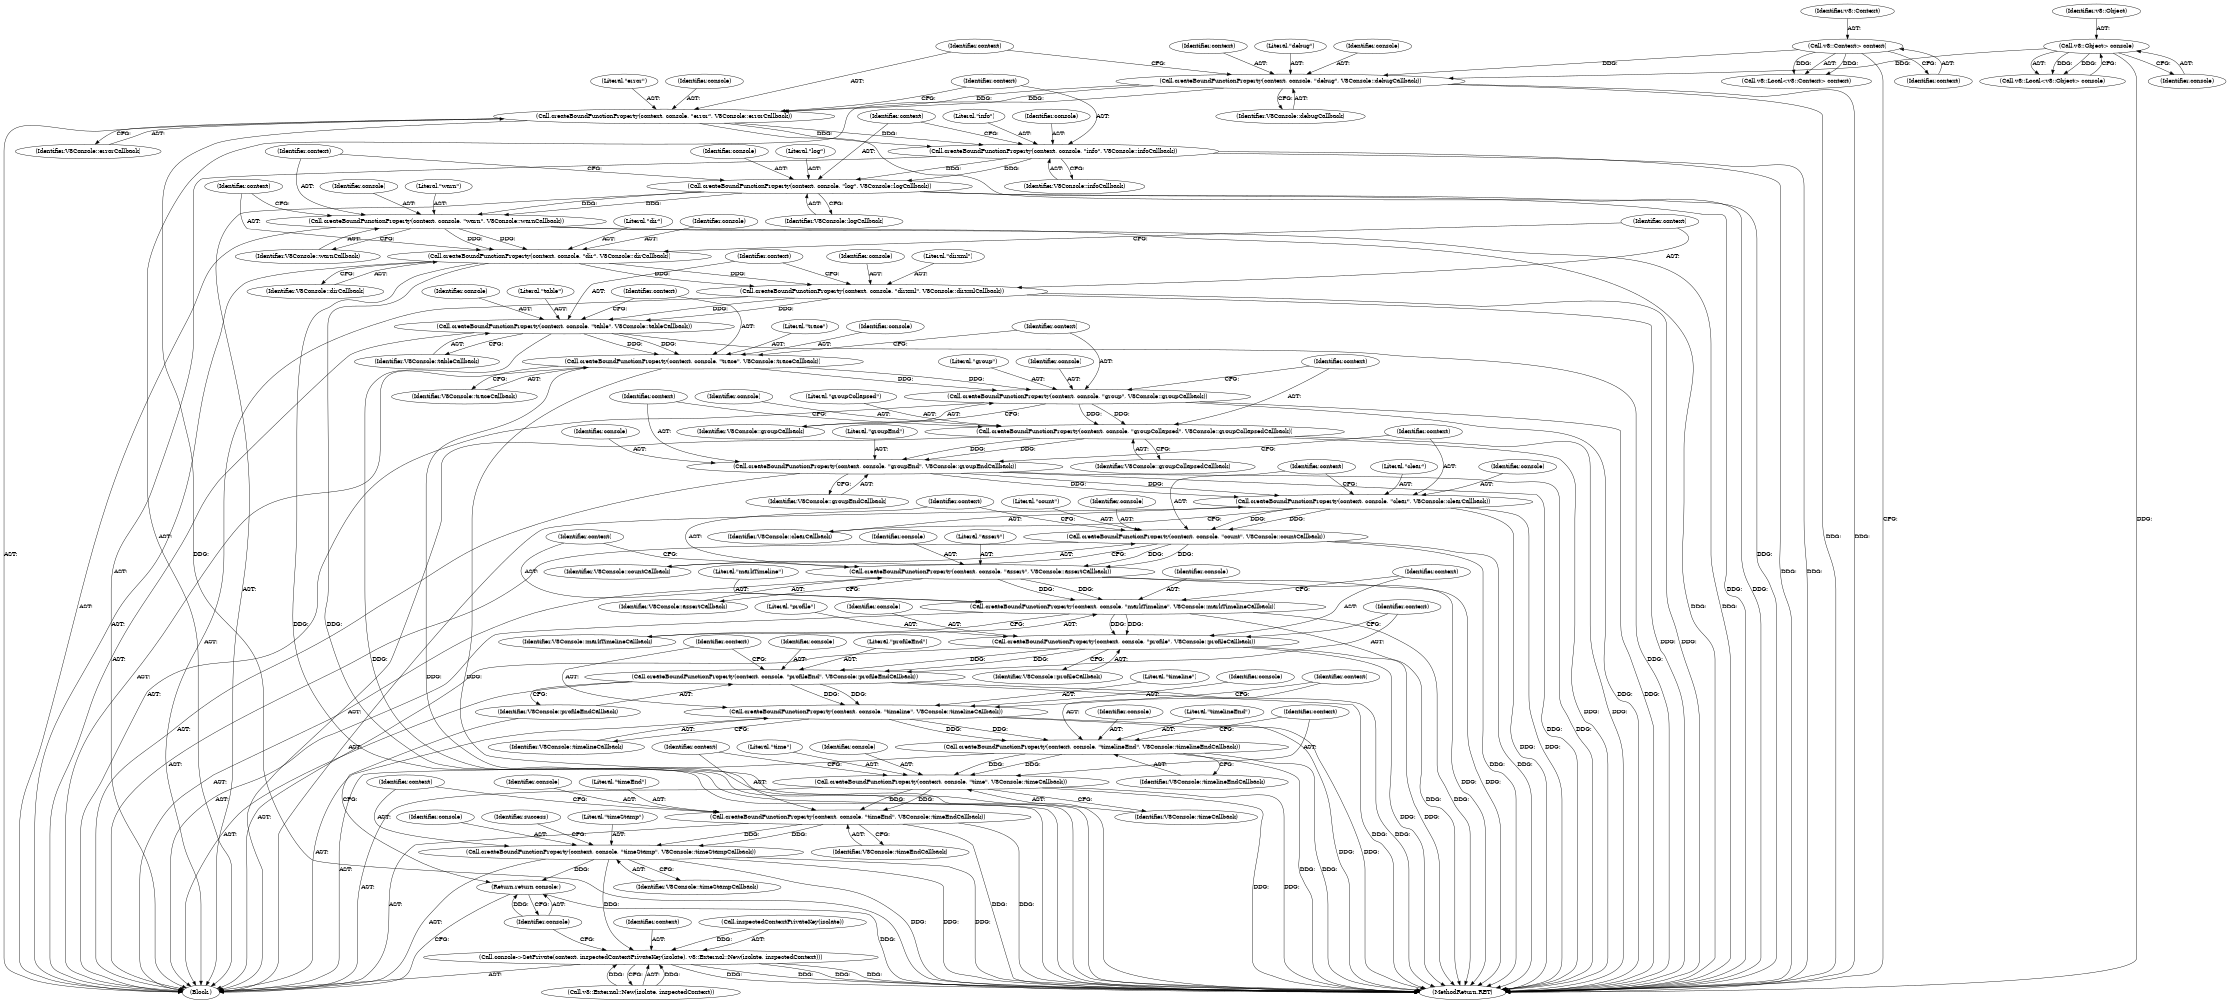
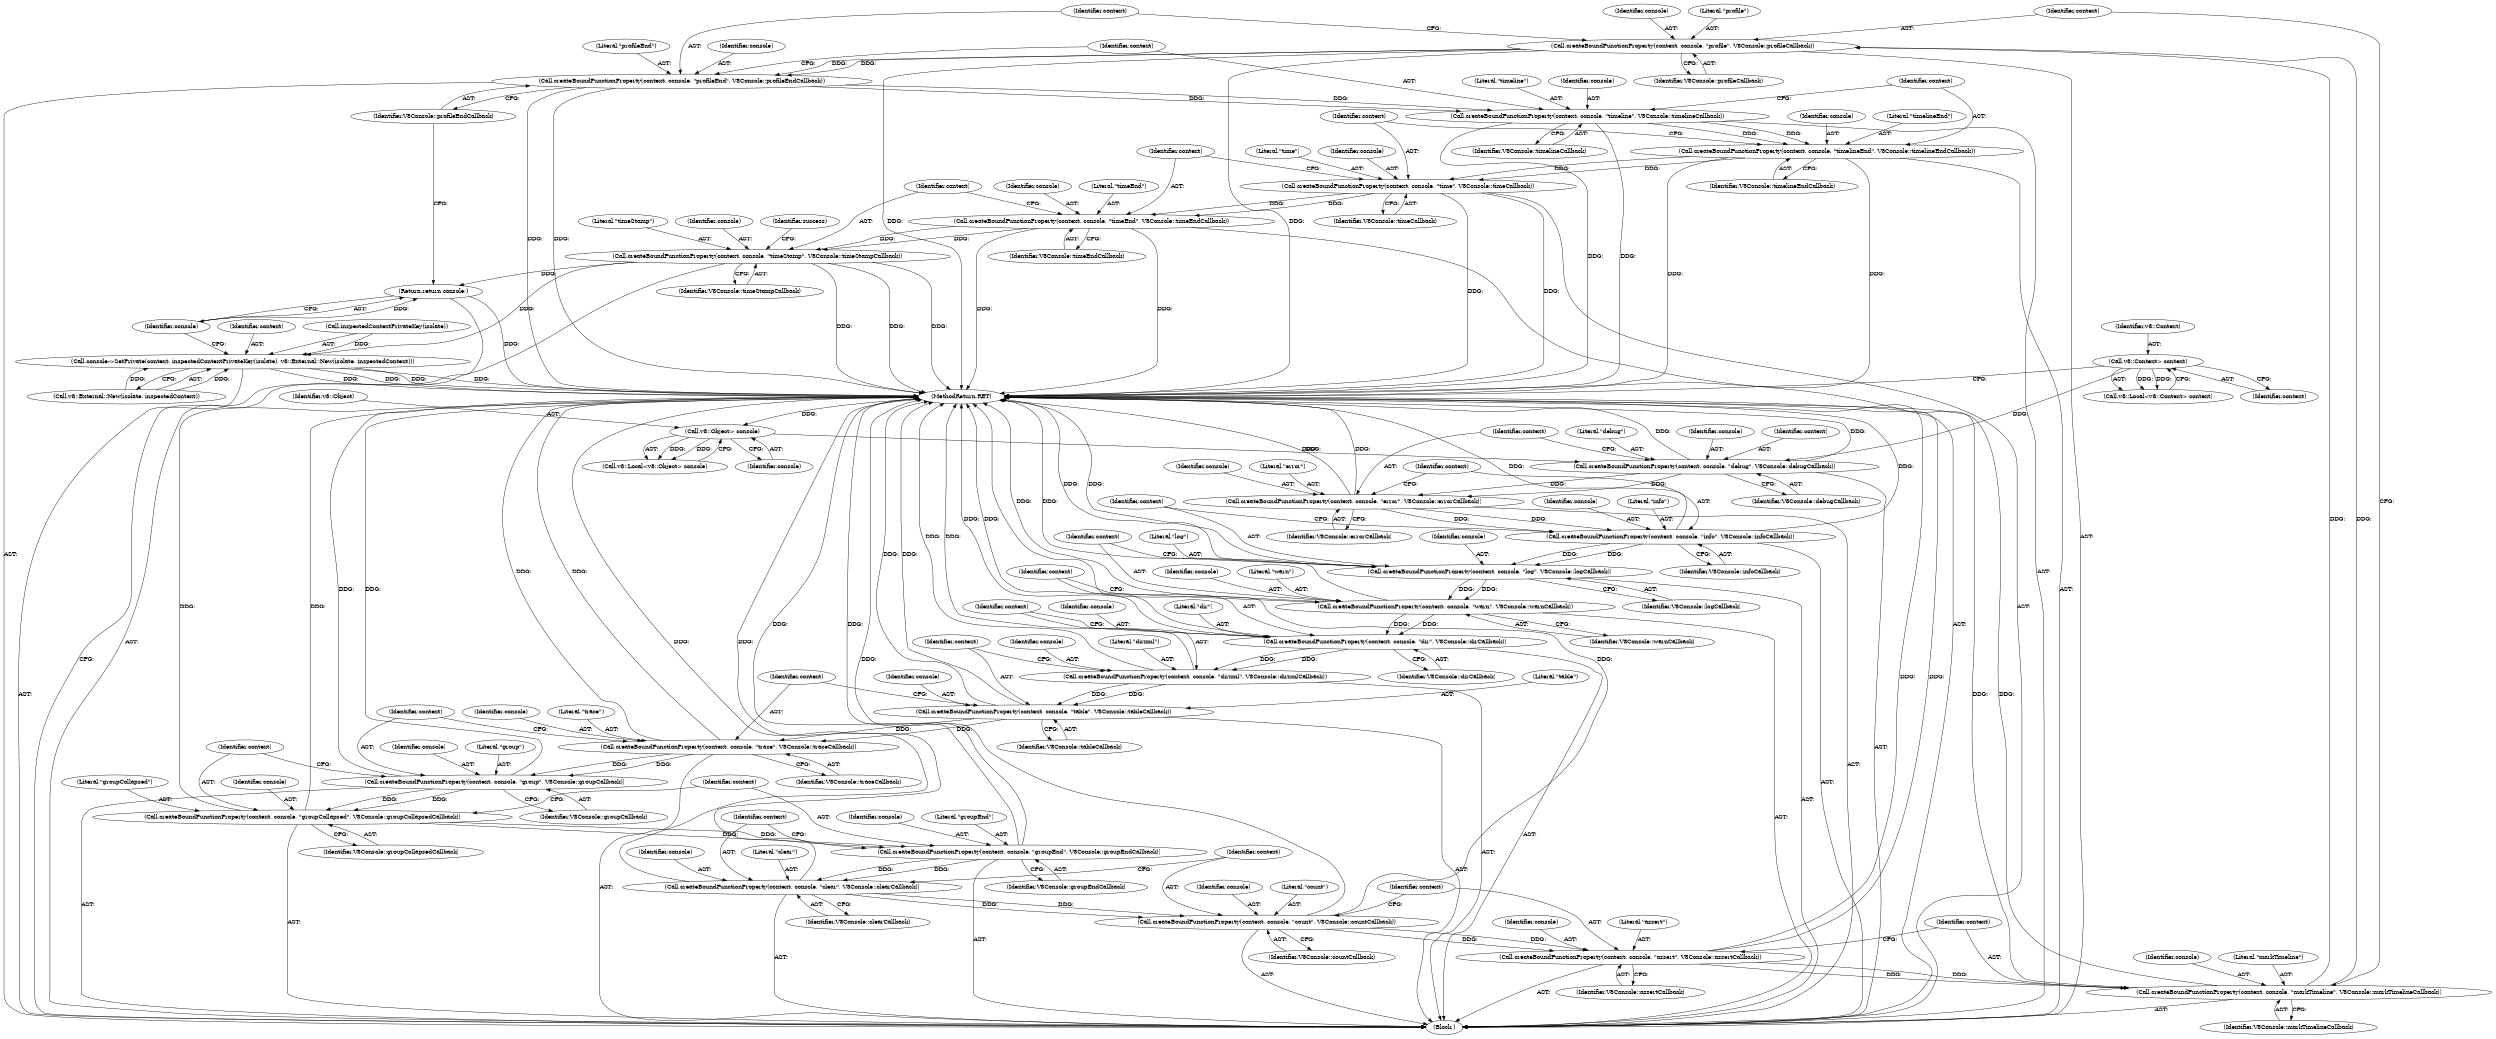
none -> (2176, 380)
(2137, 815) -> (833, 407)
